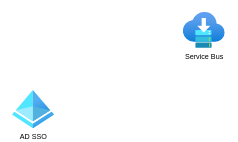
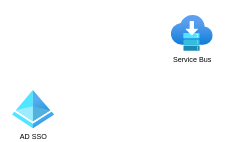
(204, 30) -> (192, 33)
